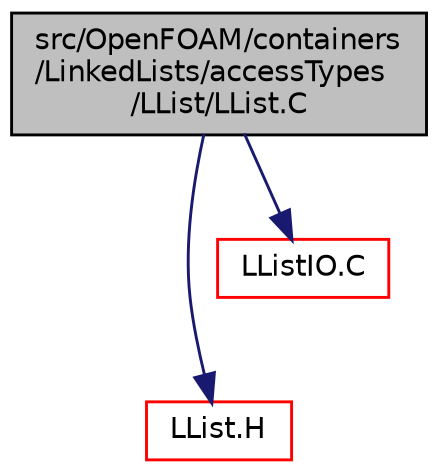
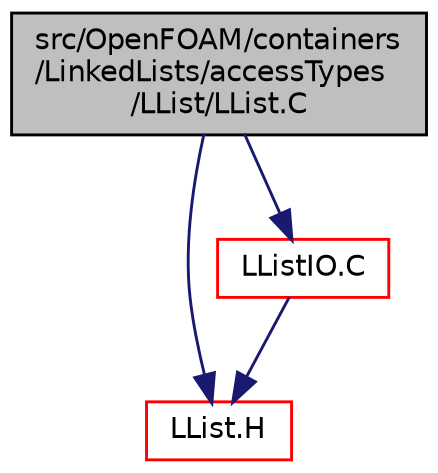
none -> (268, 337)
